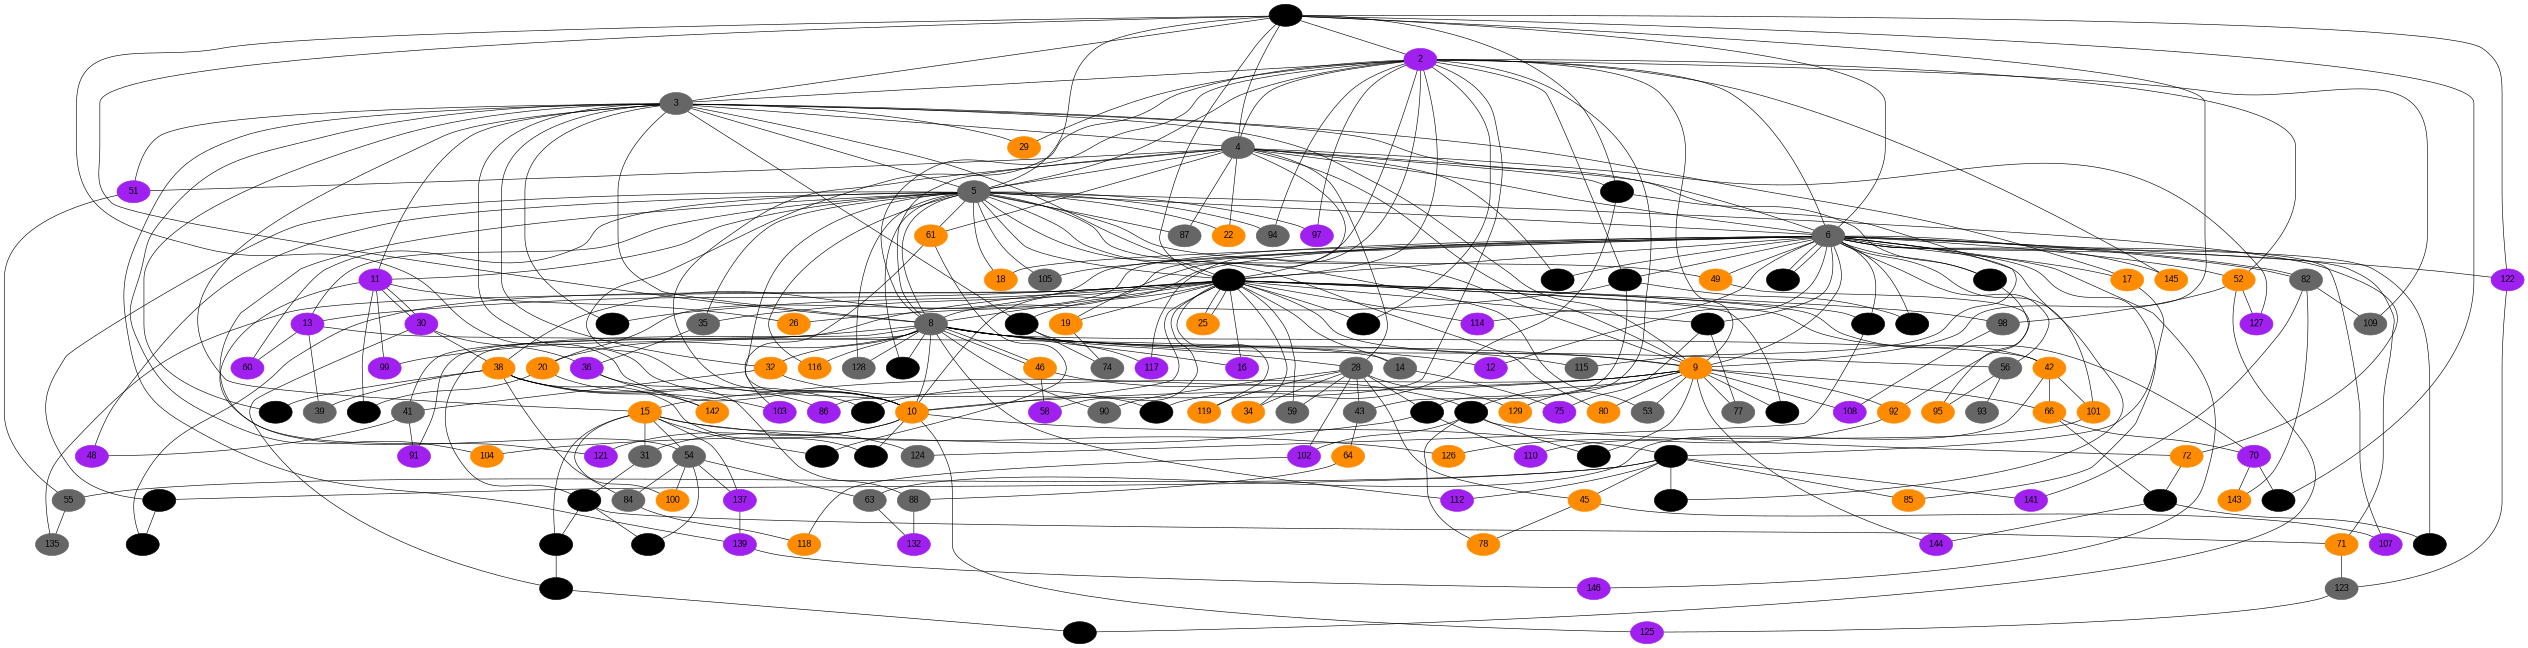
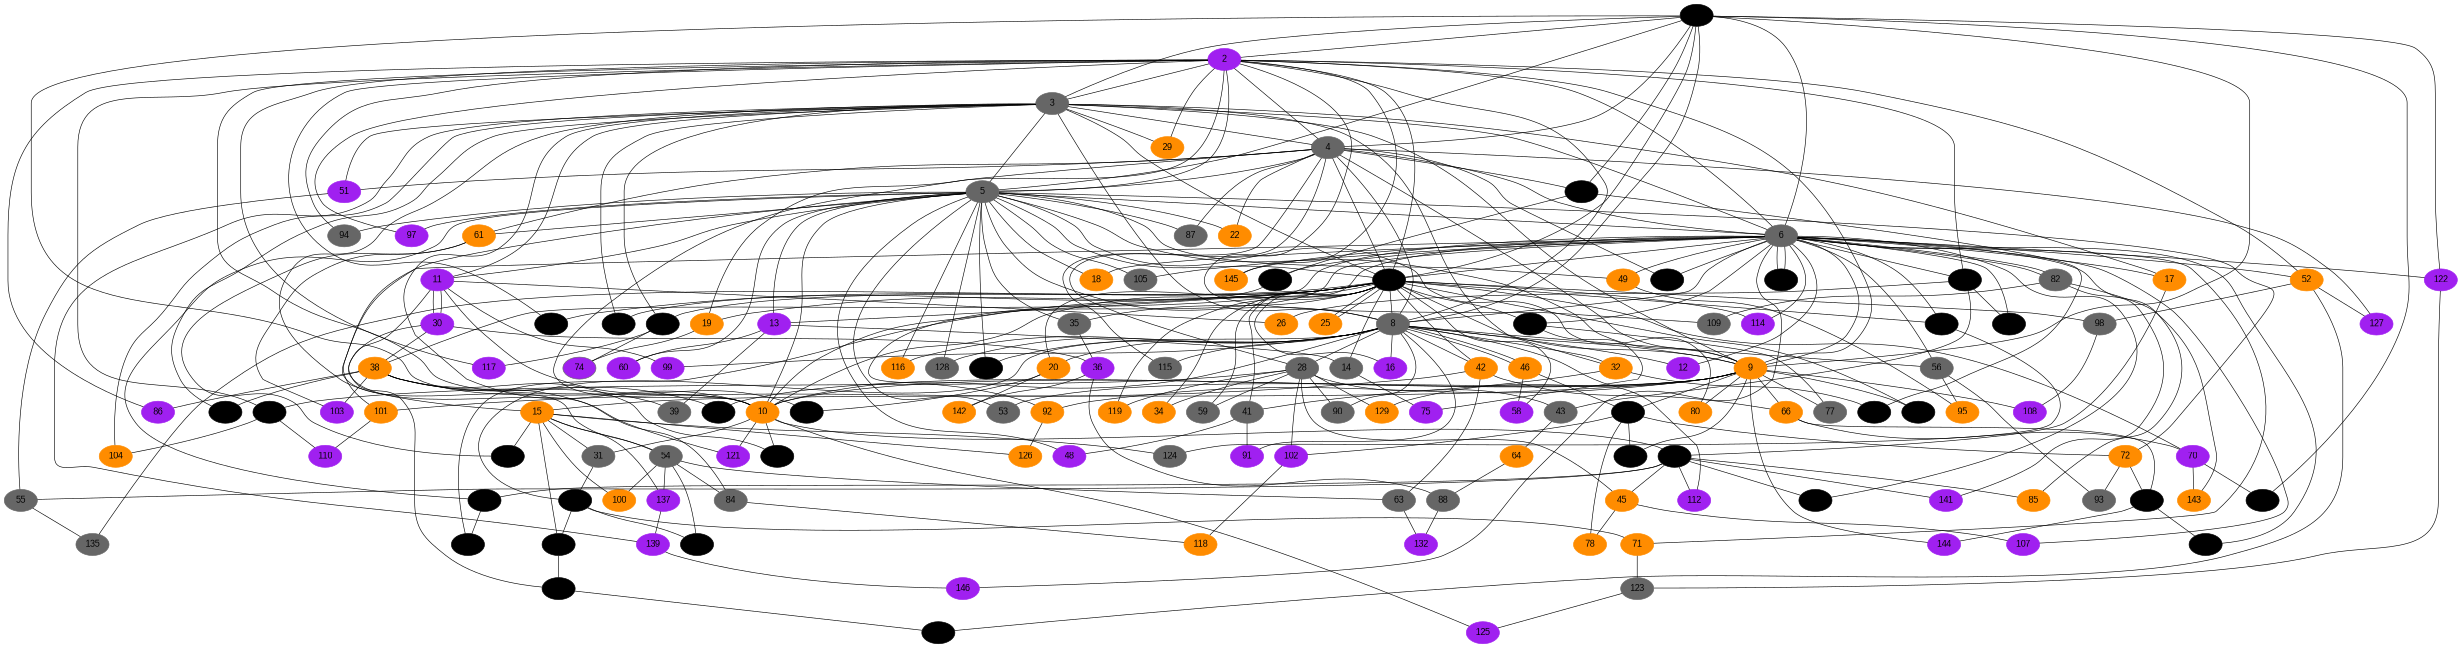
(1107, 368) -> (579, 368)
none -> (2112, 478)
